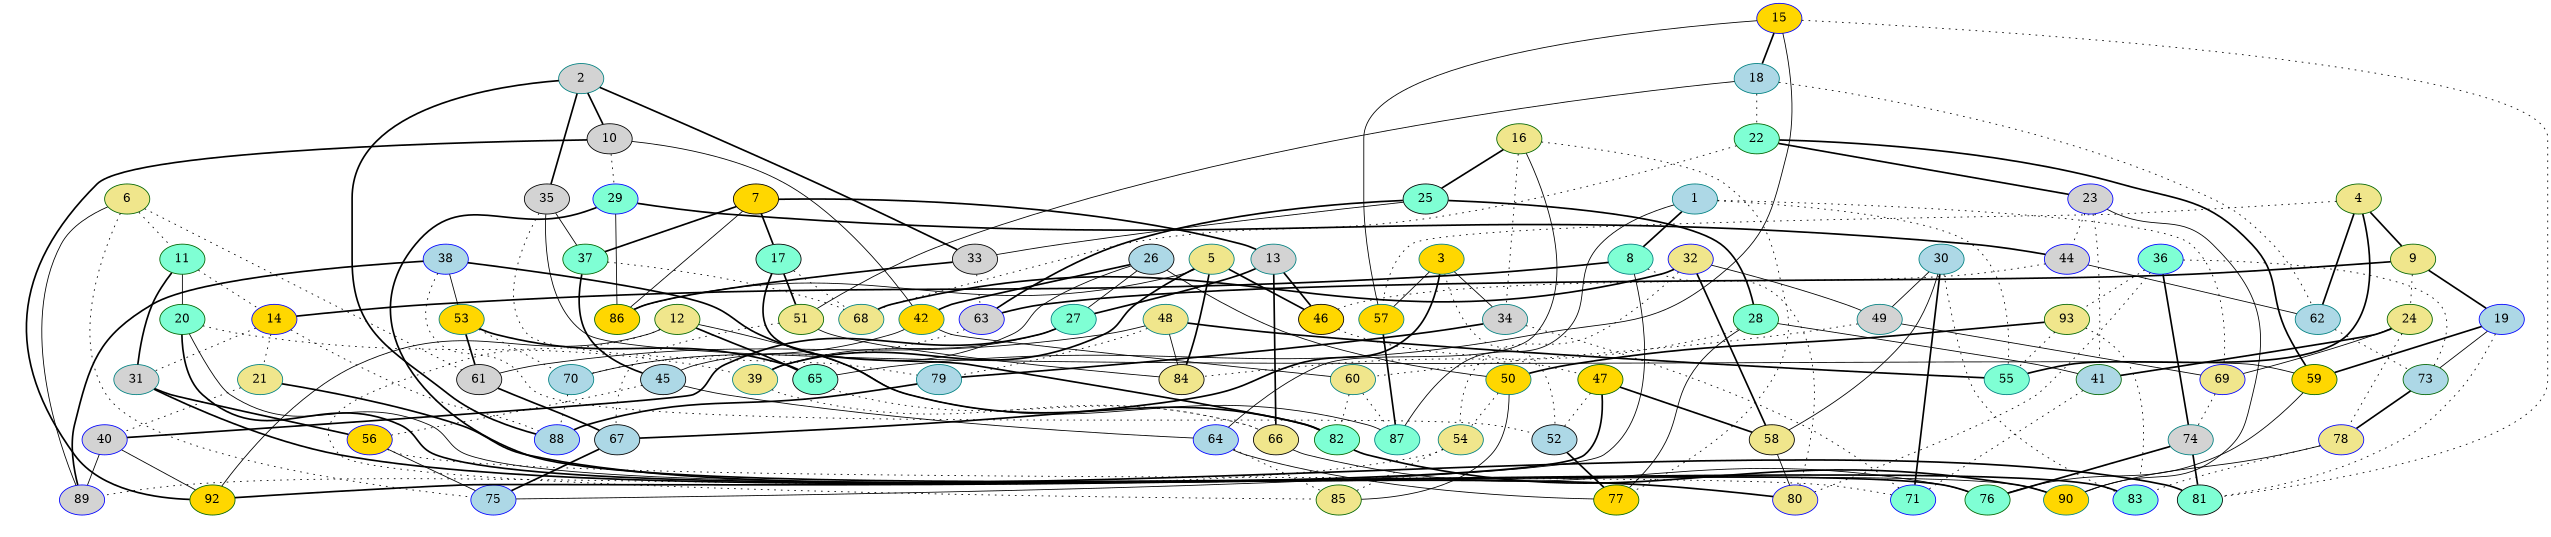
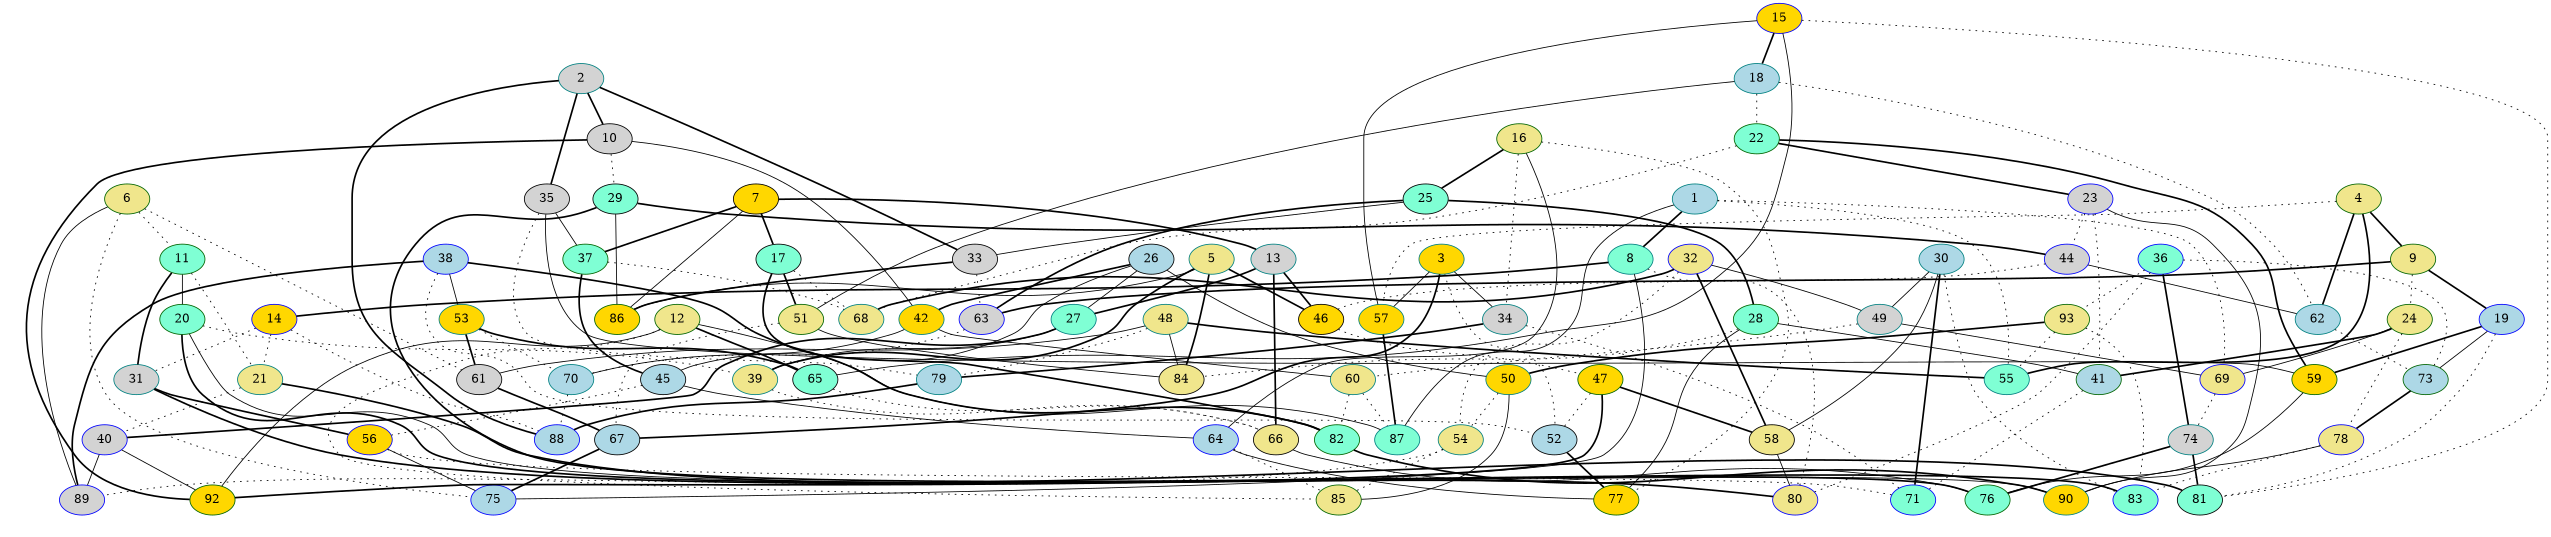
(615, 199) -> (615, 199)
(228, 289) -> (222, 319)
